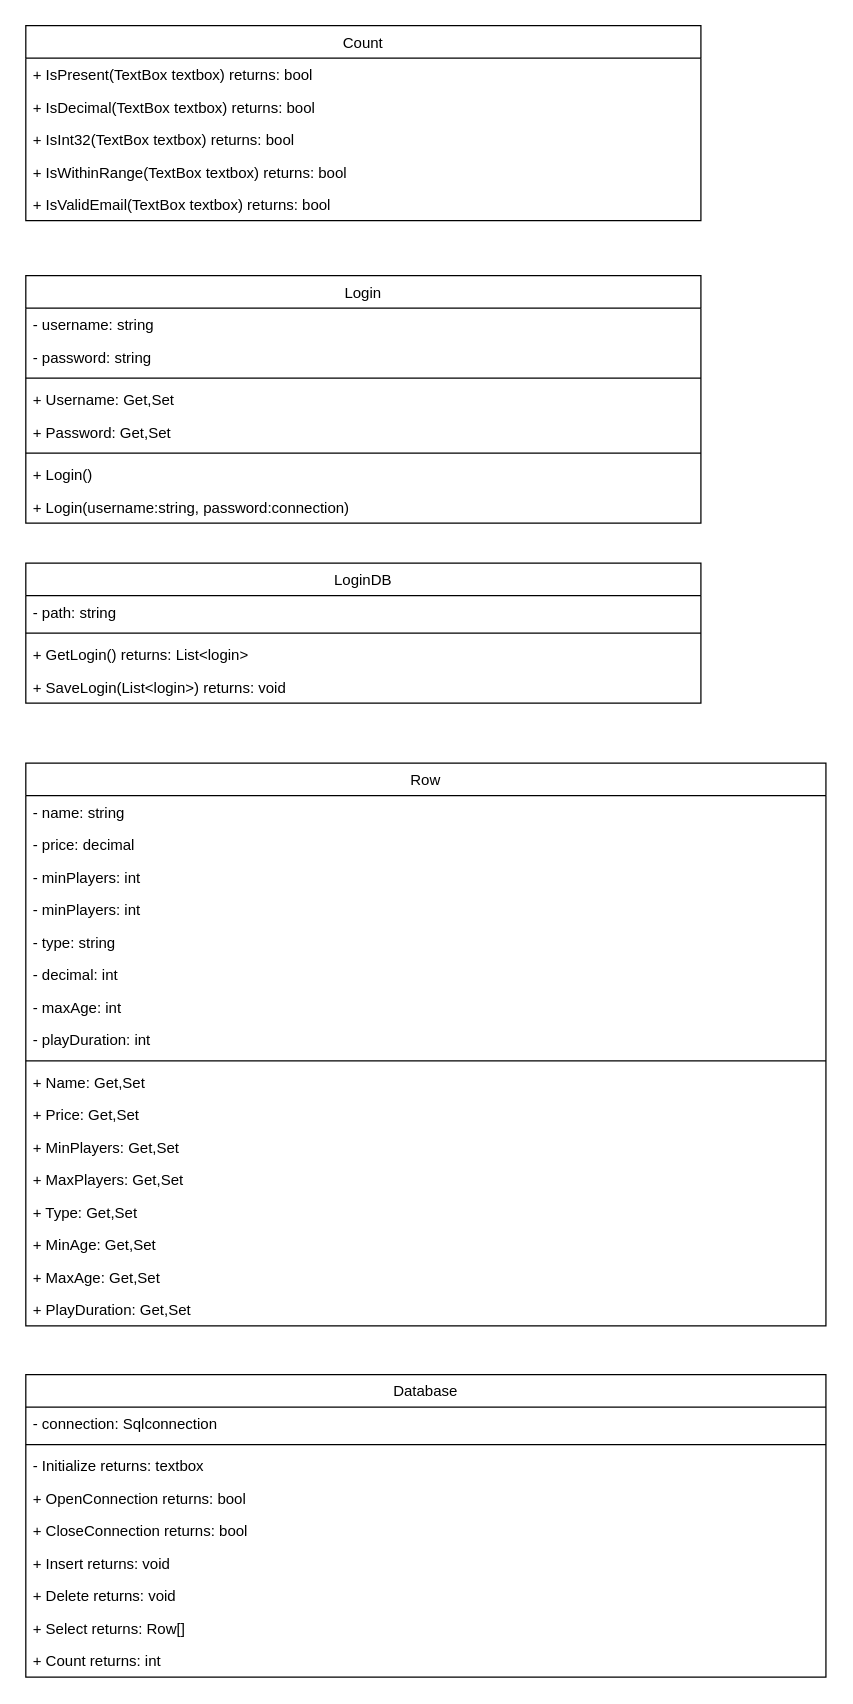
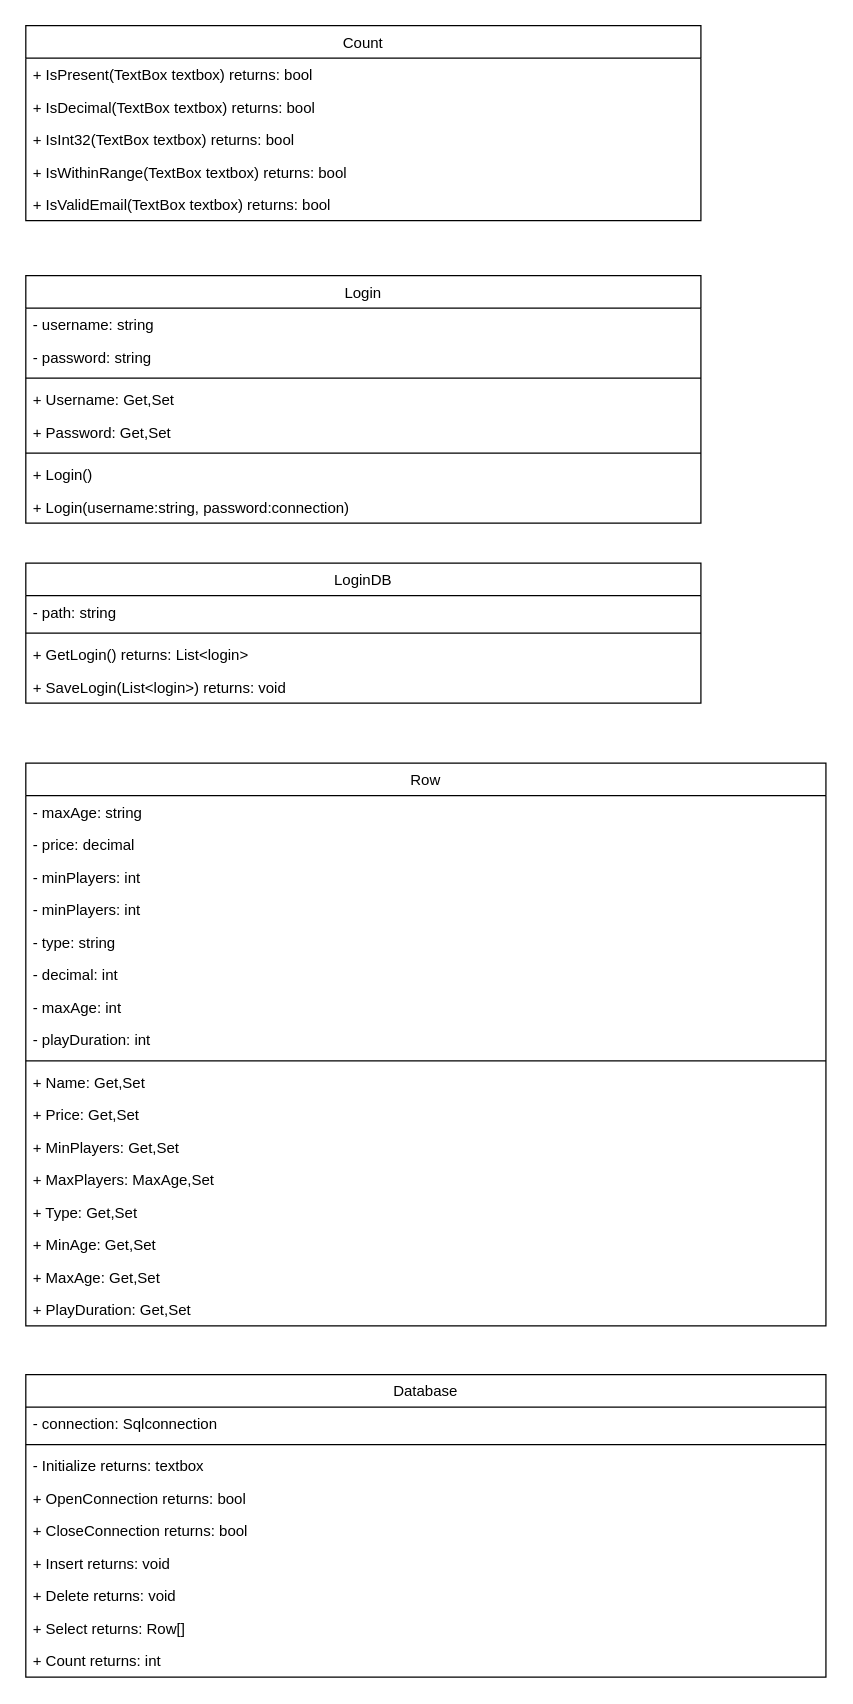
(84, 813) -> (92, 813)
(111, 1180) -> (124, 1180)
